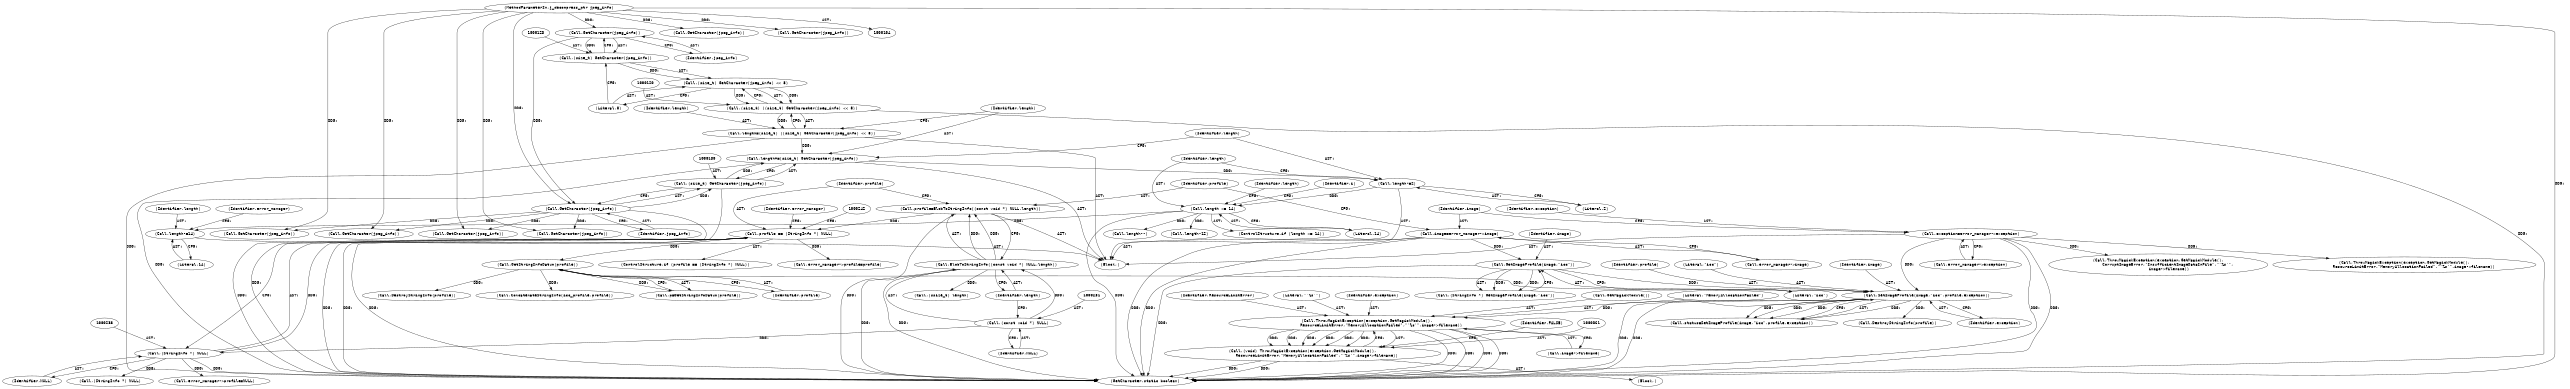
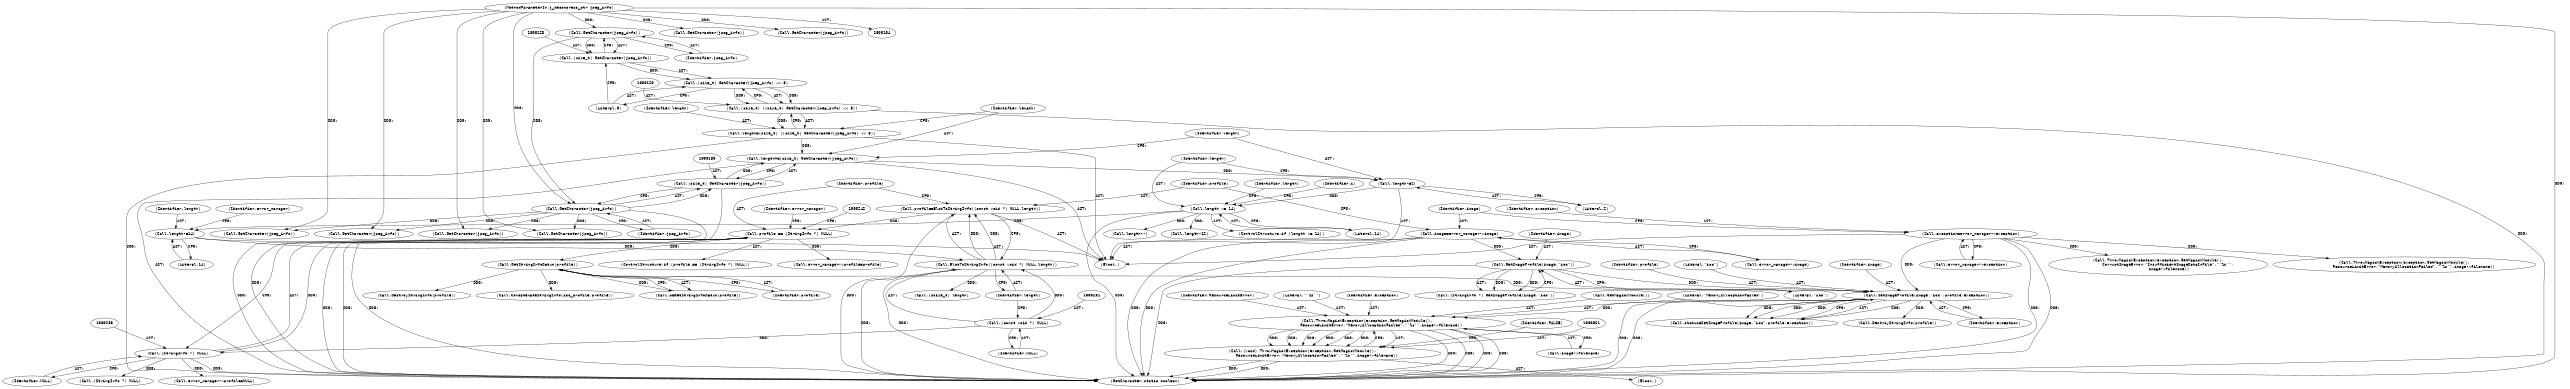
none -> (578, 248)
(161, 265) -> (161, 265)
